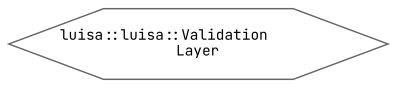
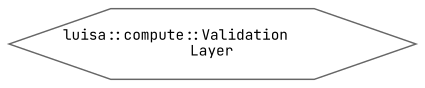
(198, 44) -> (212, 44)
